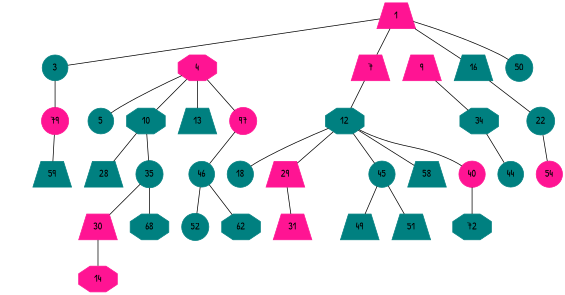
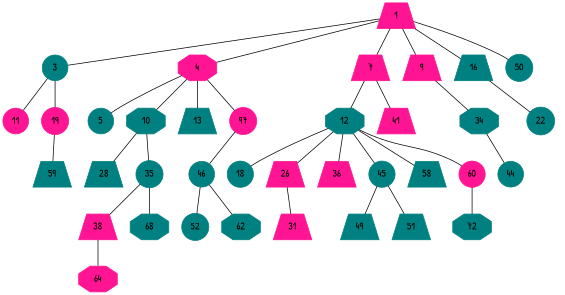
none -> (298, 42)
none -> (409, 42)
none -> (16, 121)
(55, 121) -> (55, 121)
none -> (396, 121)
(285, 174) -> (285, 174)
none -> (337, 174)
(472, 174) -> (472, 174)
(549, 174) -> none
(98, 227) -> (98, 227)
(98, 279) -> (98, 279)
